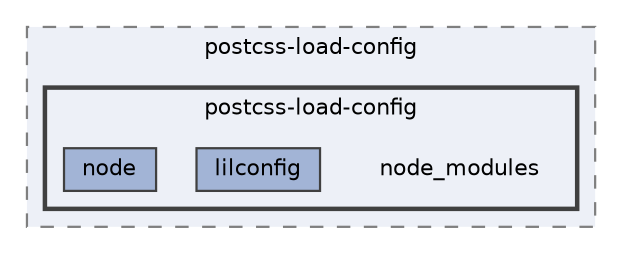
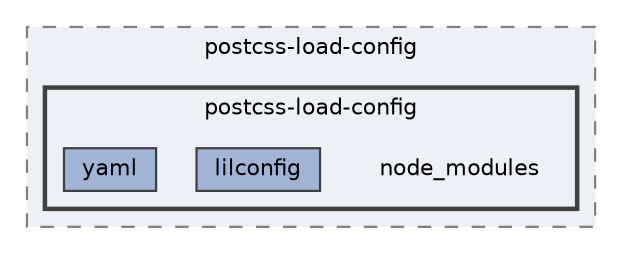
(110, 170) -> (110, 170)
